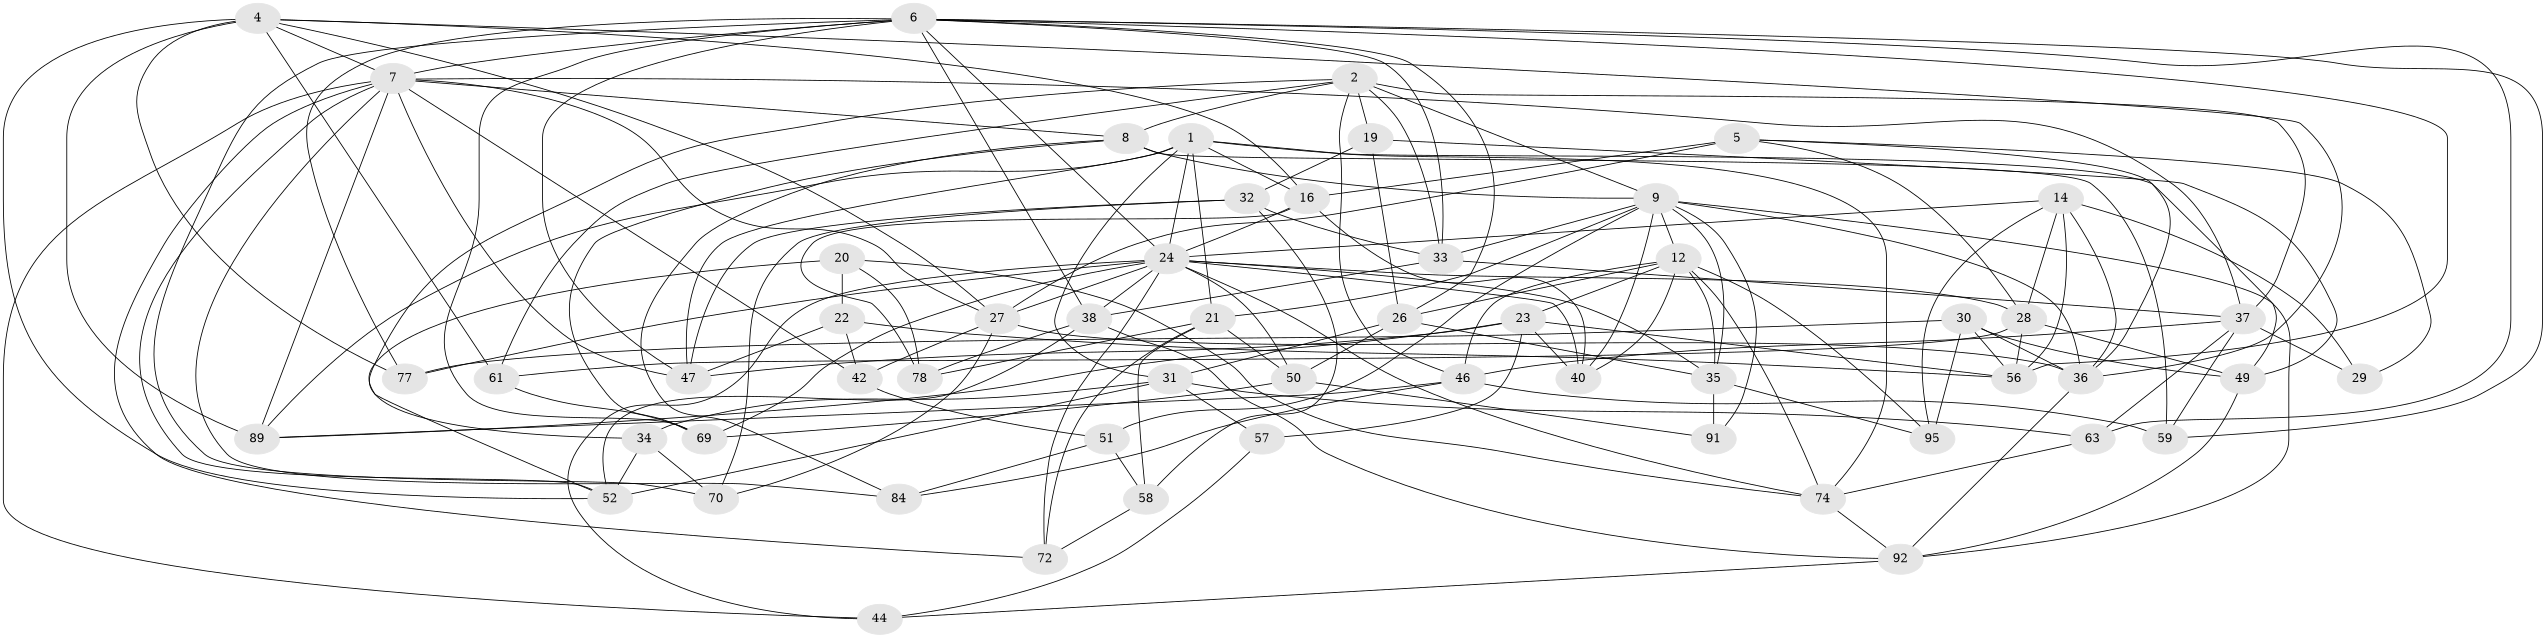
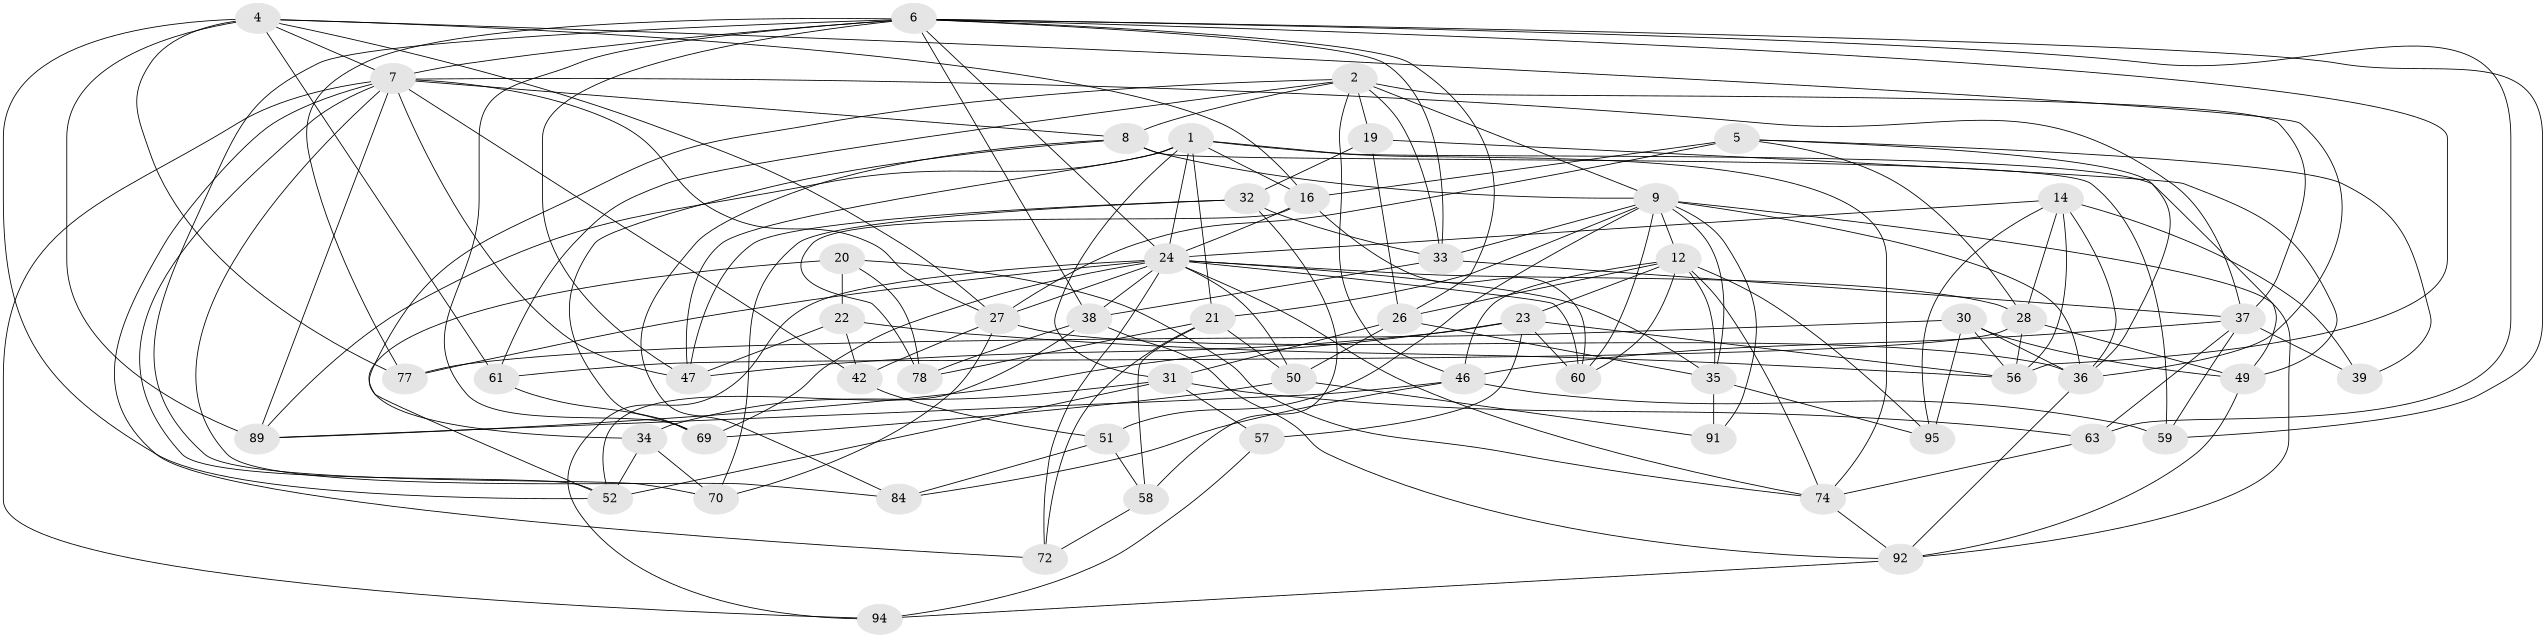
(1578, 379) -> (1578, 379)
(2360, 379) -> (2360, 379)
(880, 619) -> (880, 619)
